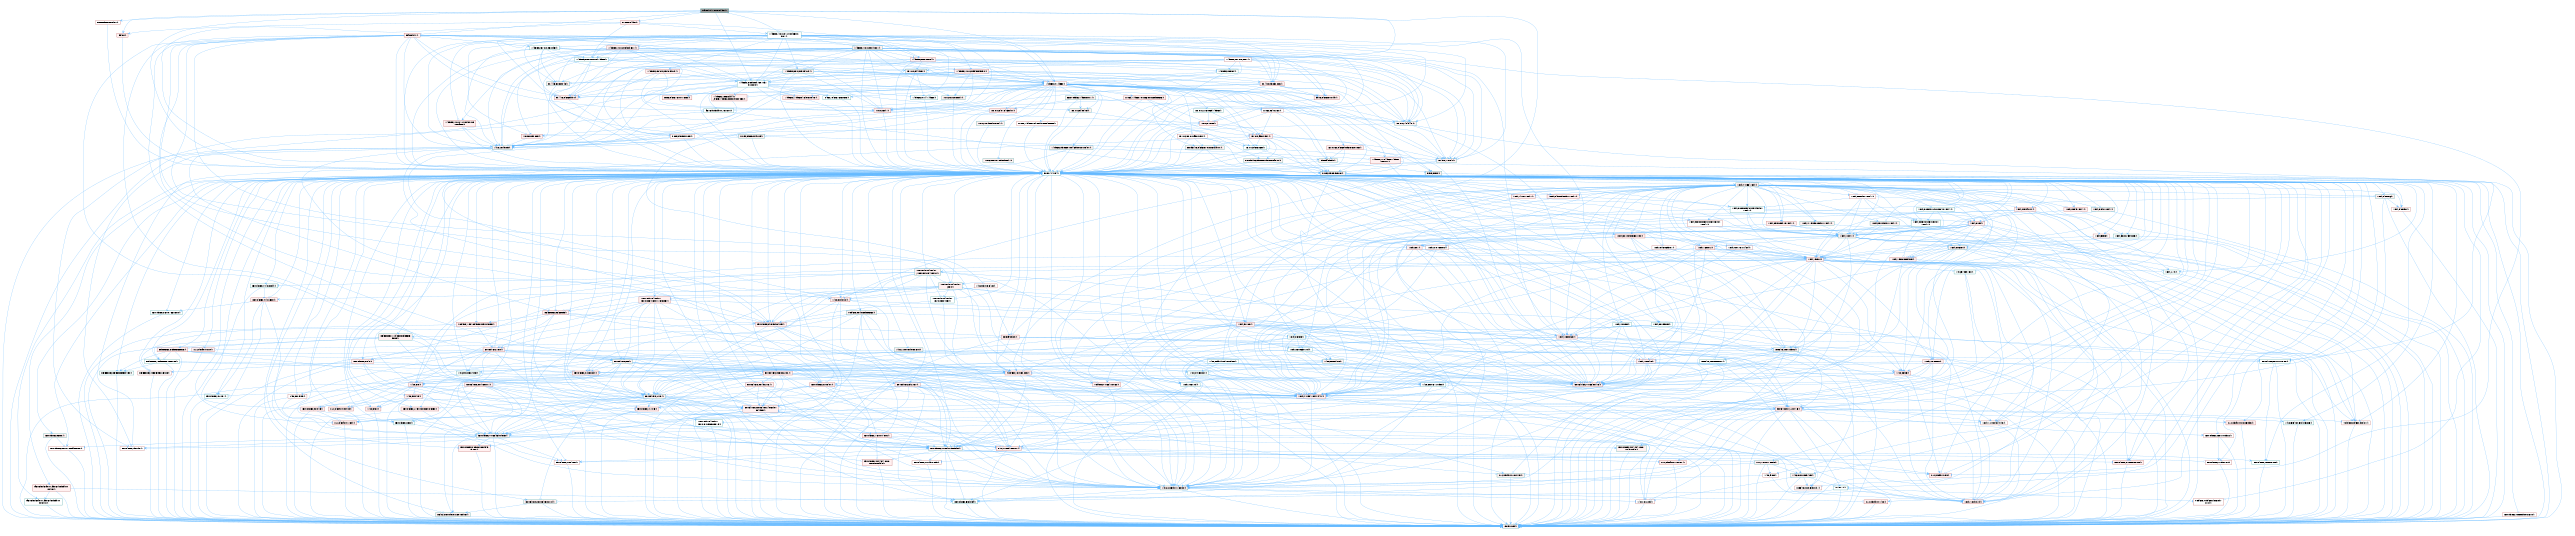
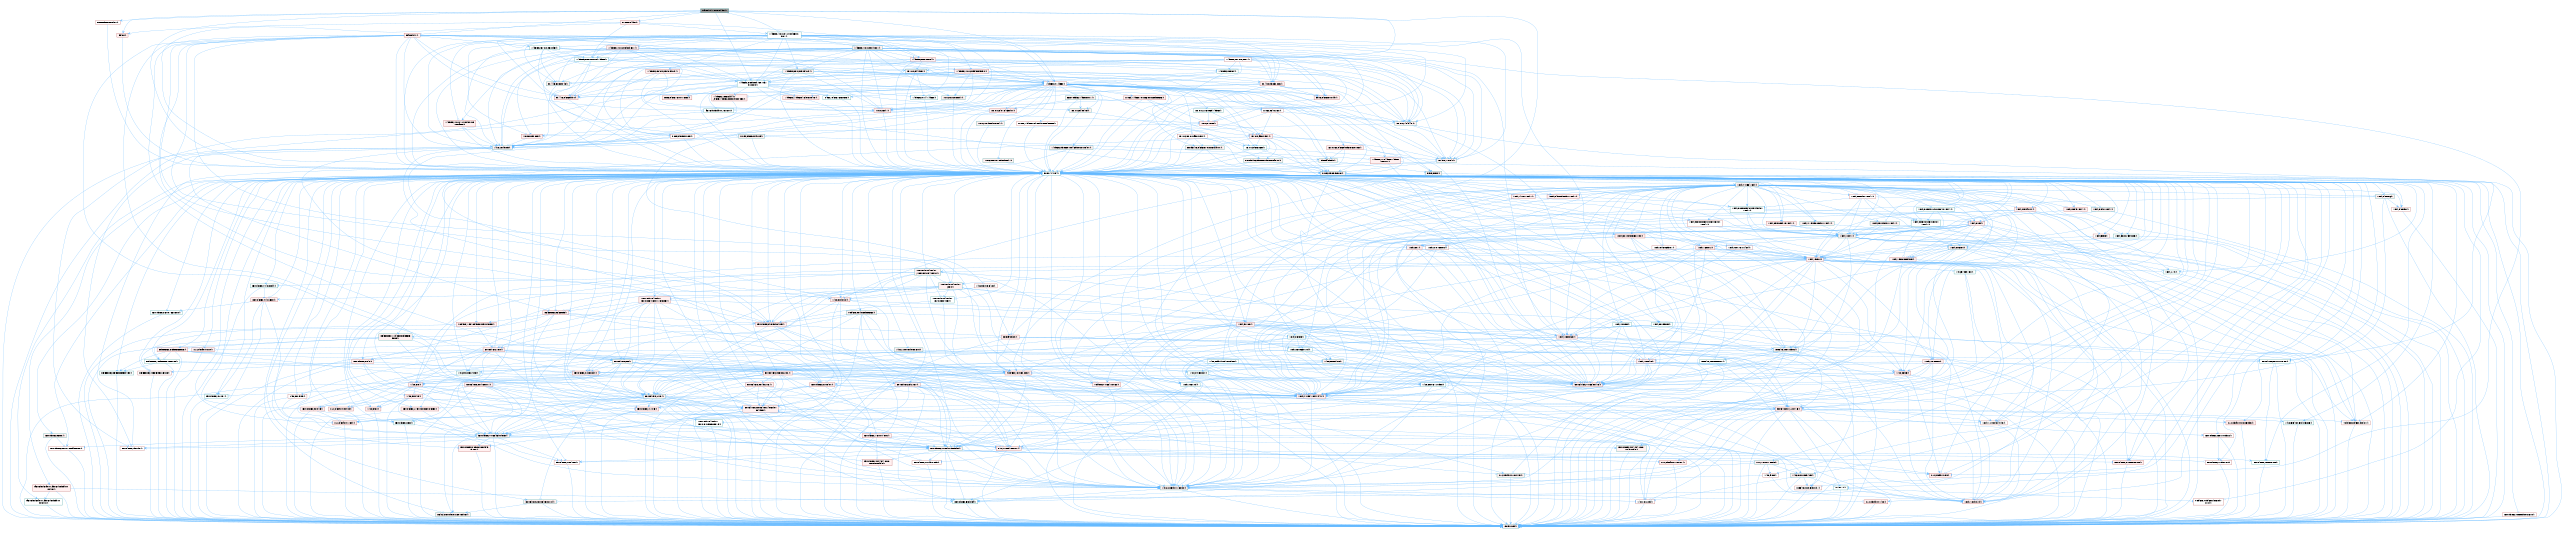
(996, 461) -> none
